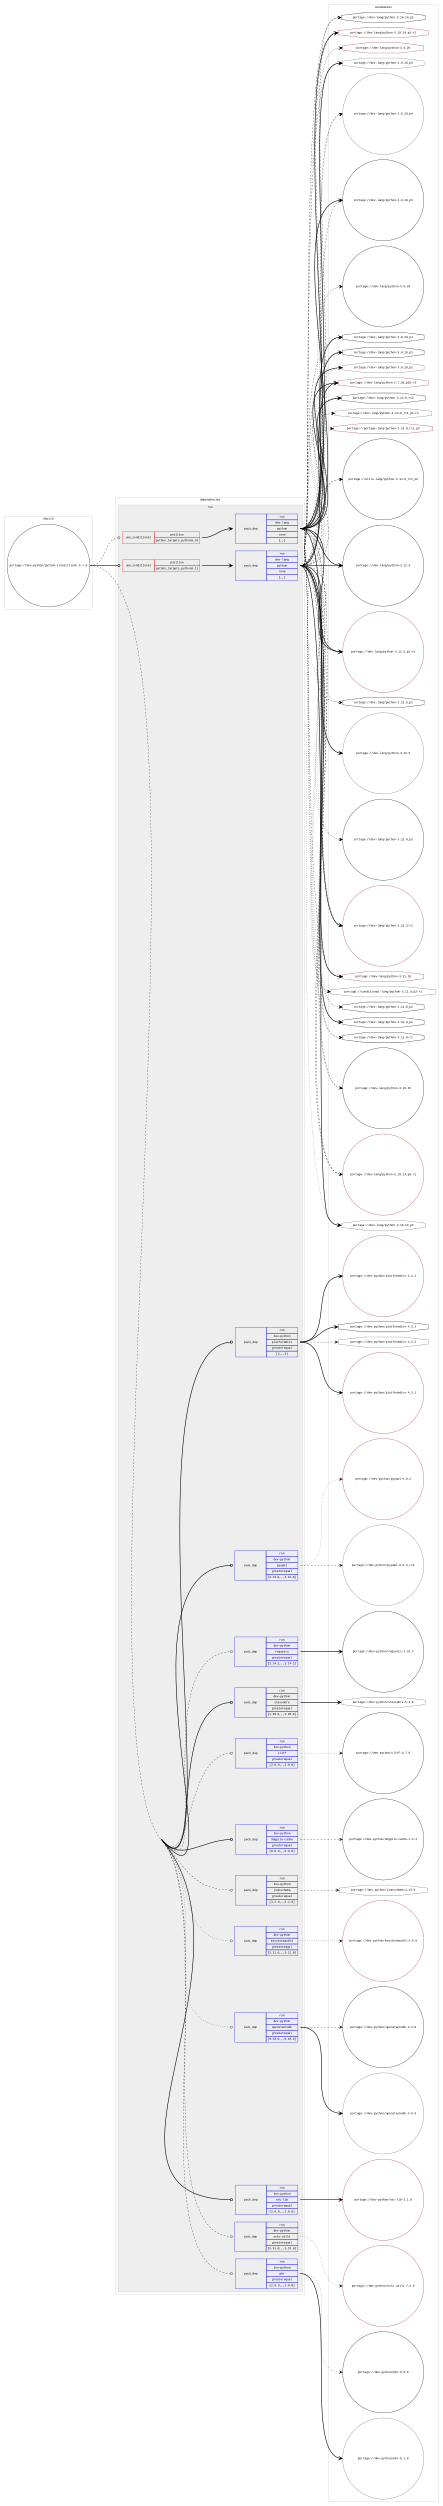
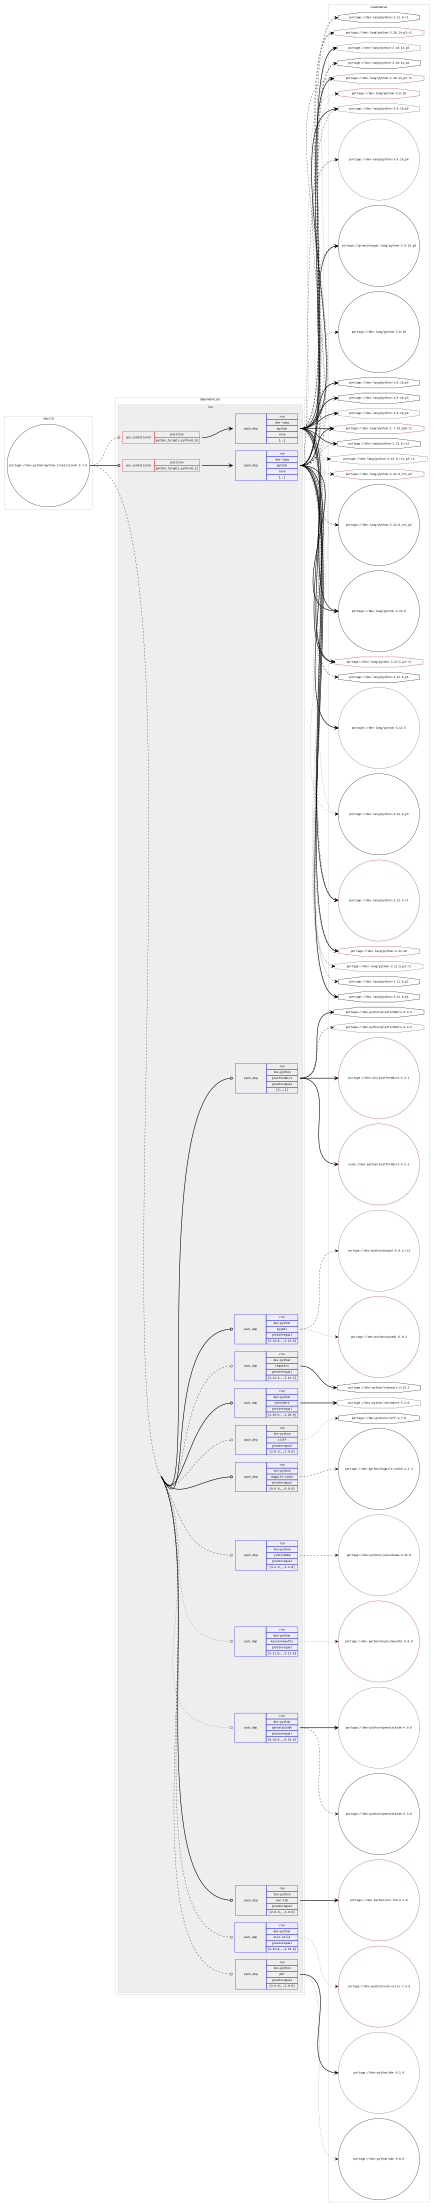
(383, 200) -> (379, 246)
(383, 429) -> (379, 474)
(383, 479) -> (379, 525)
(383, 652) -> (379, 662)
(383, 992) -> (379, 967)
(383, 1088) -> none
(383, 1175) -> (379, 33)
(383, 1276) -> (379, 1164)
(383, 1393) -> (379, 1078)
(383, 1652) -> (379, 1388)
(383, 1753) -> (379, 1418)
(383, 1890) -> (379, 1555)
